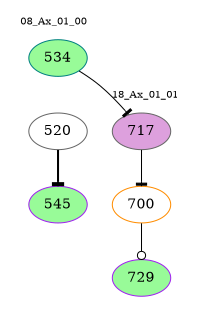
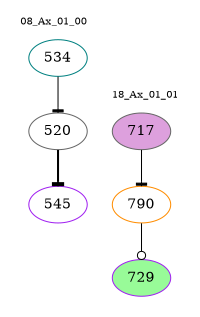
(58, 58) -> (58, 58)
(110, 95) -> (58, 92)
(58, 205) -> (58, 205)
(142, 205) -> (142, 205)
